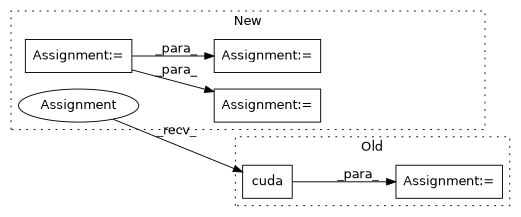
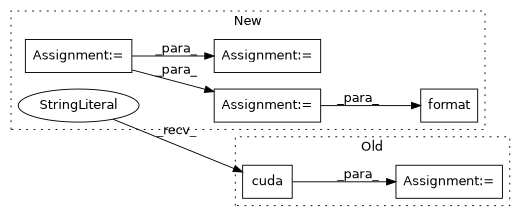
(79, 106) -> (79, 106)
none -> (449, 106)
